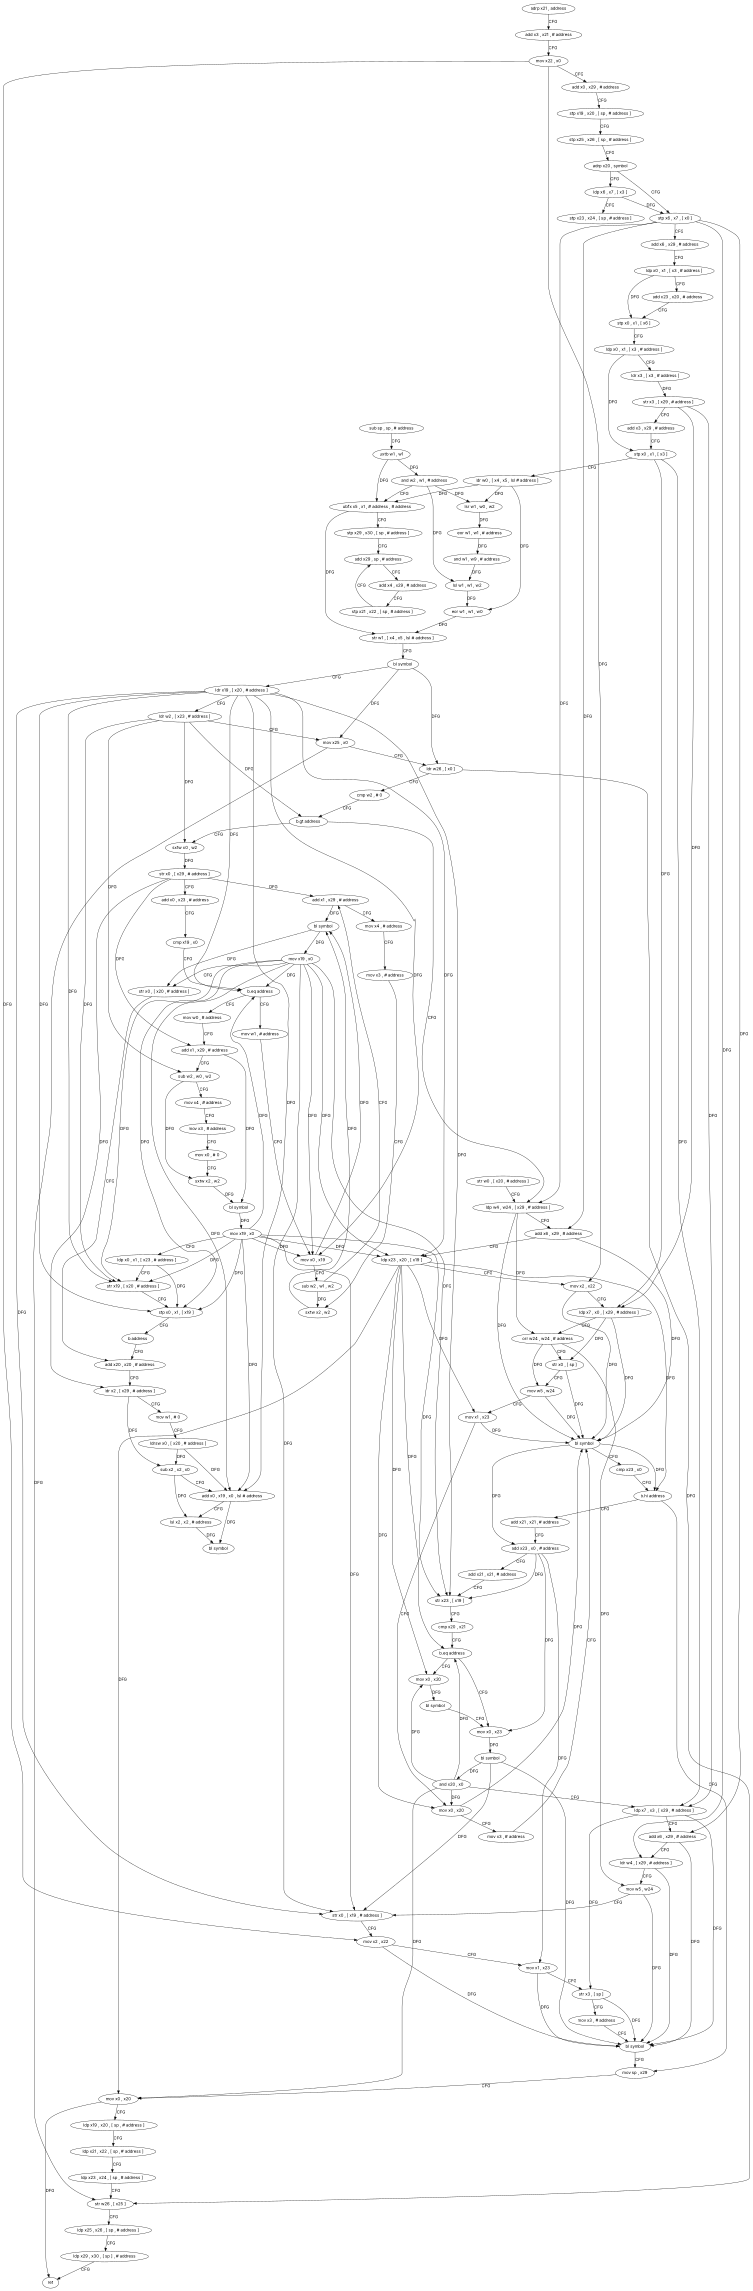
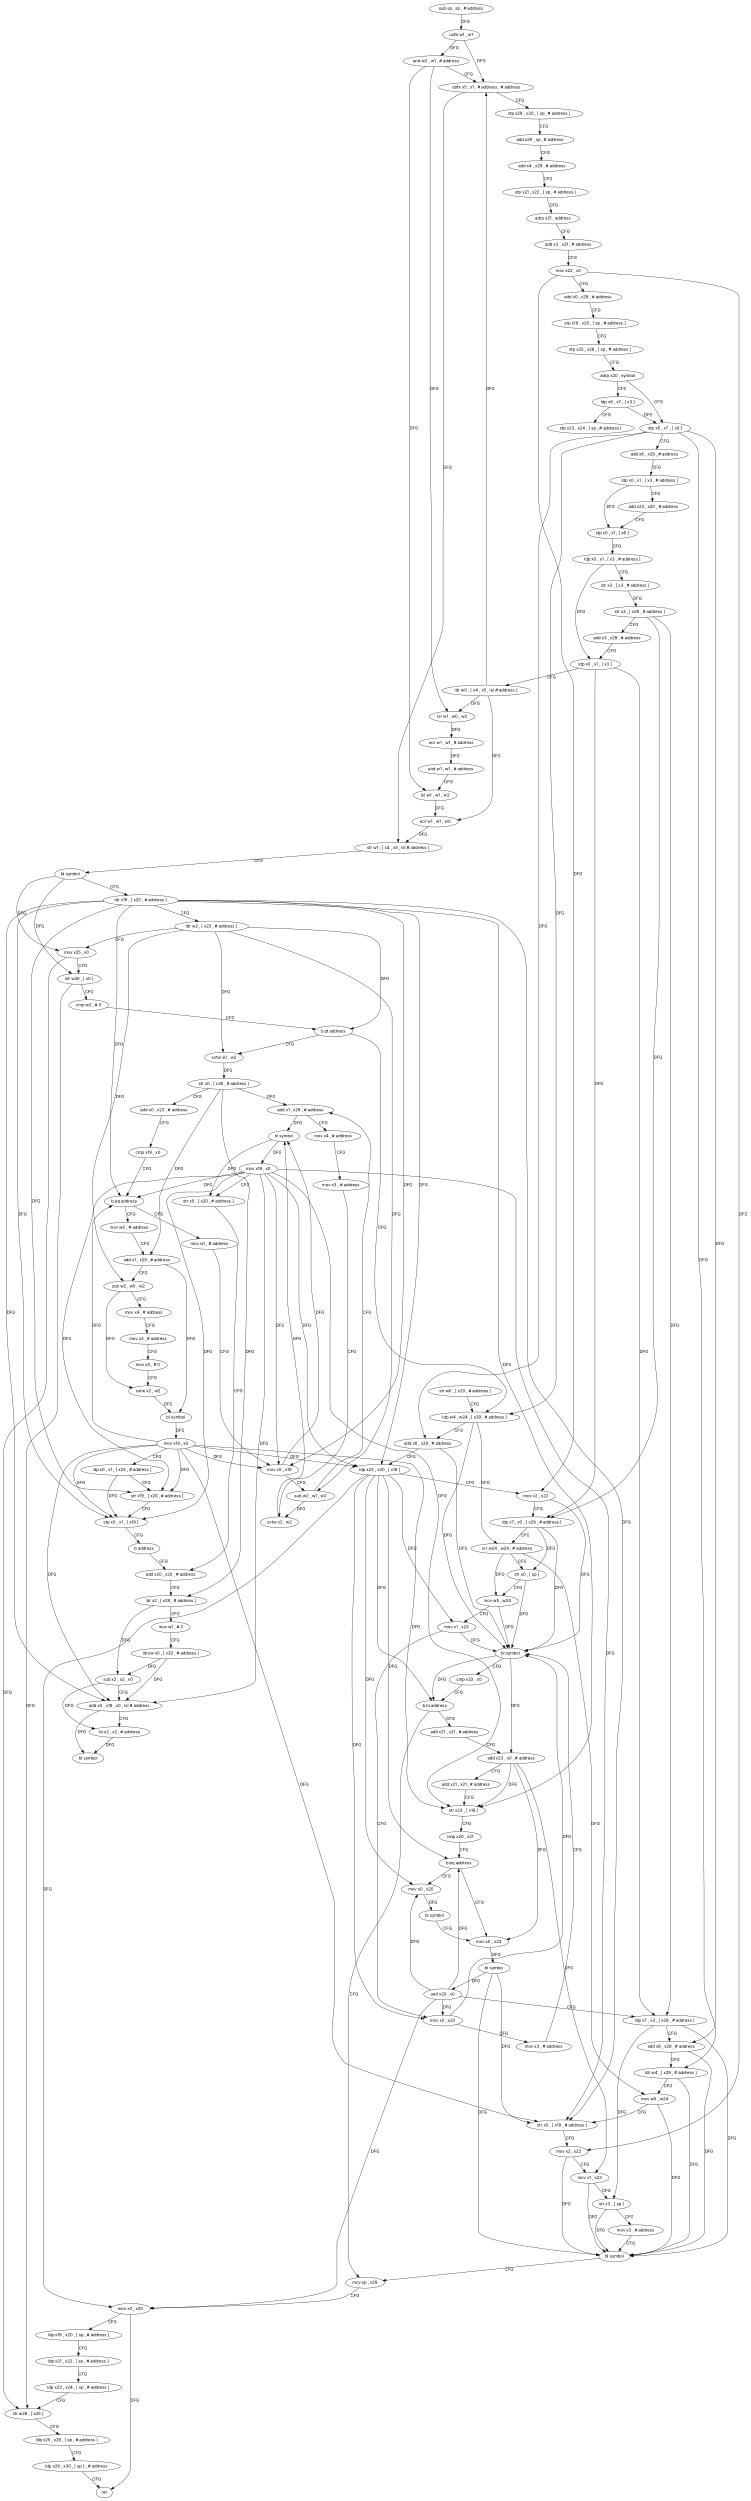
(477, 559) -> (451, 769)
(356, 588) -> (549, 204)
(85, 981) -> (392, 1171)
